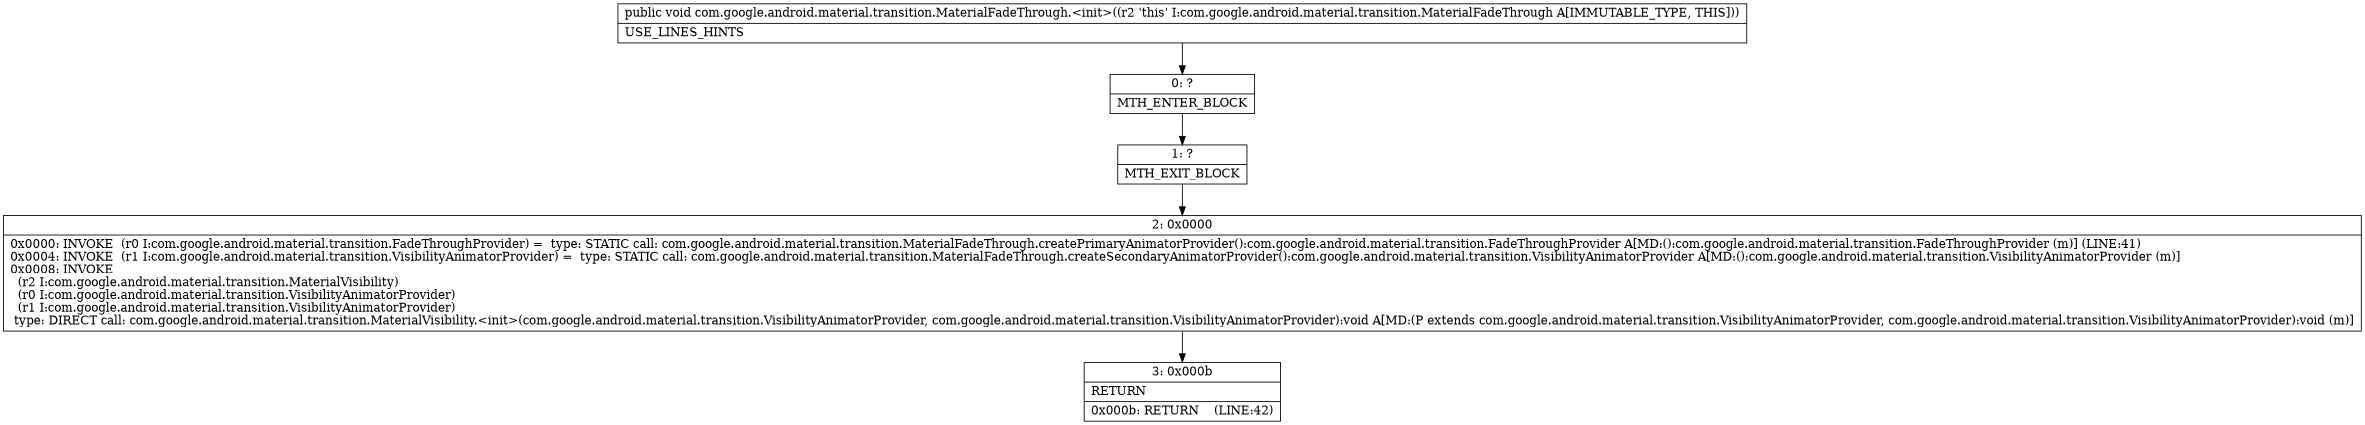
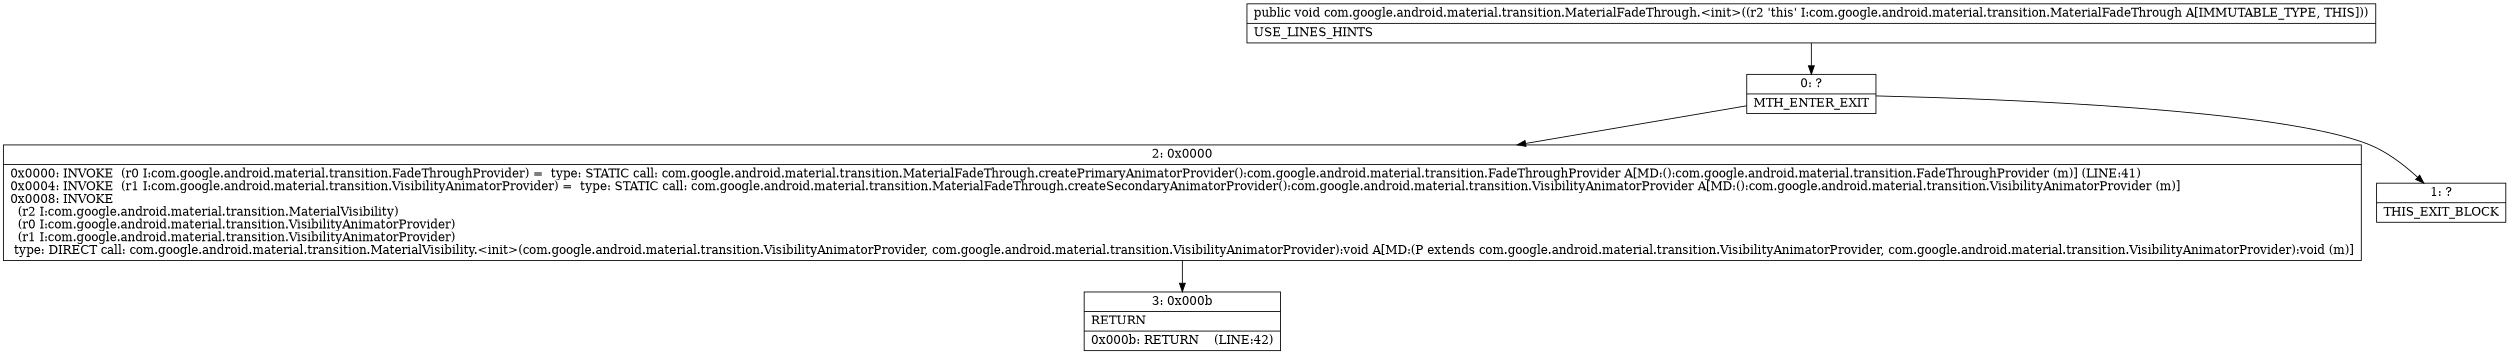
(1182, 103) -> (1811, 103)
(1182, 174) -> (2441, 212)
(1182, 195) -> (1636, 125)
